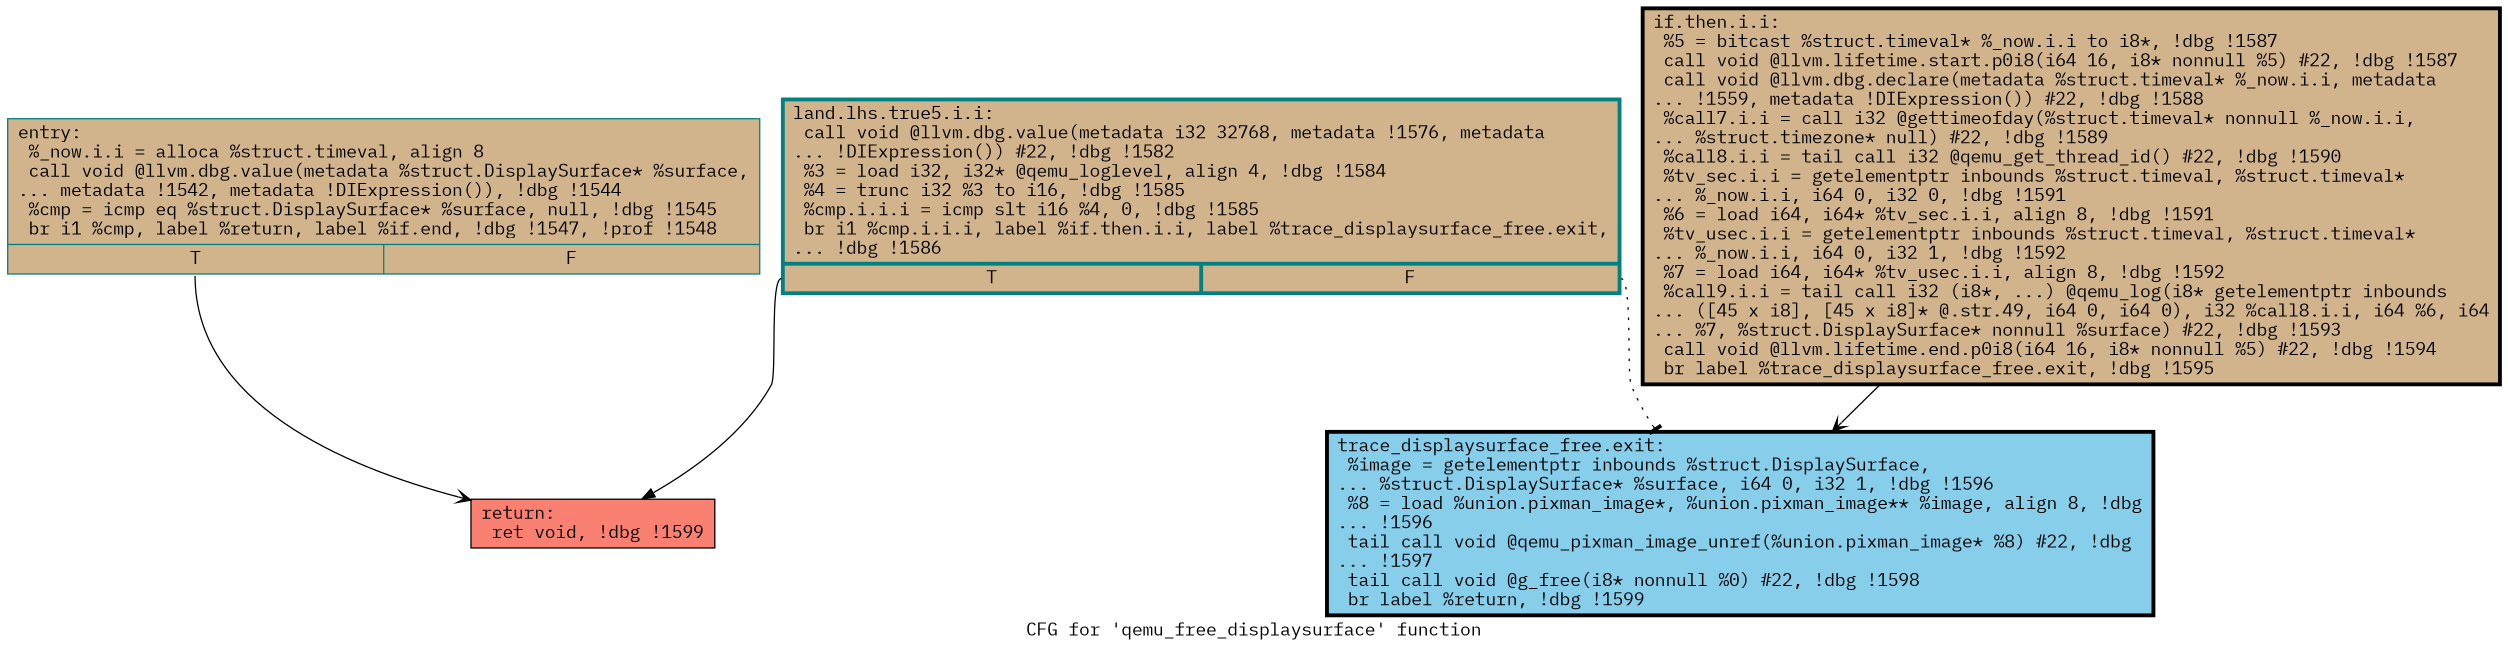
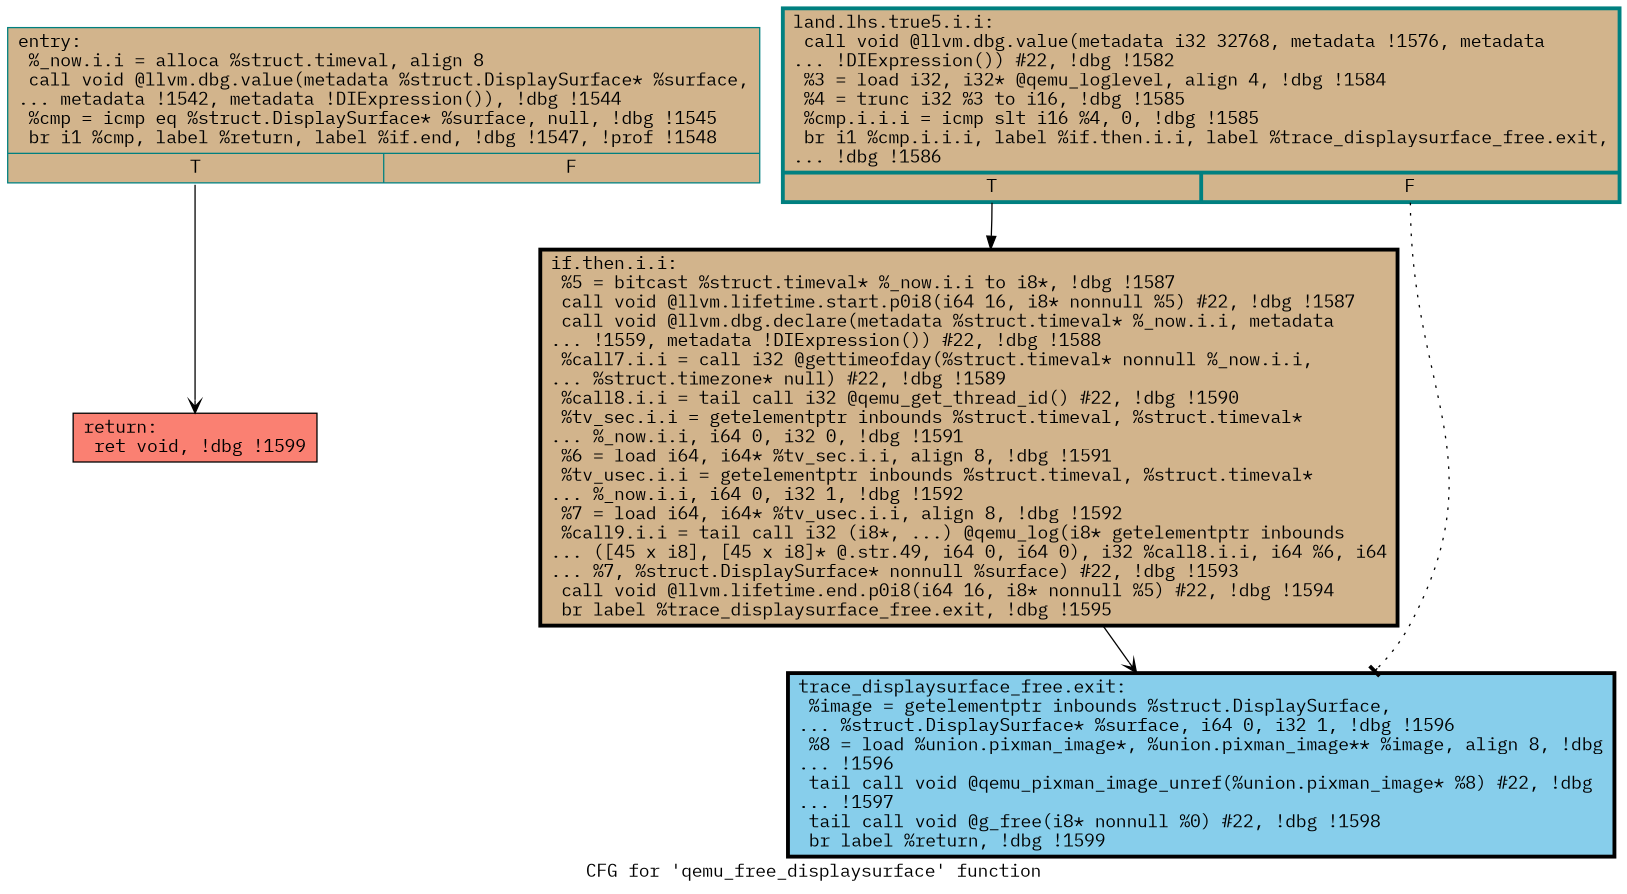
(757, 407) -> (992, 219)
